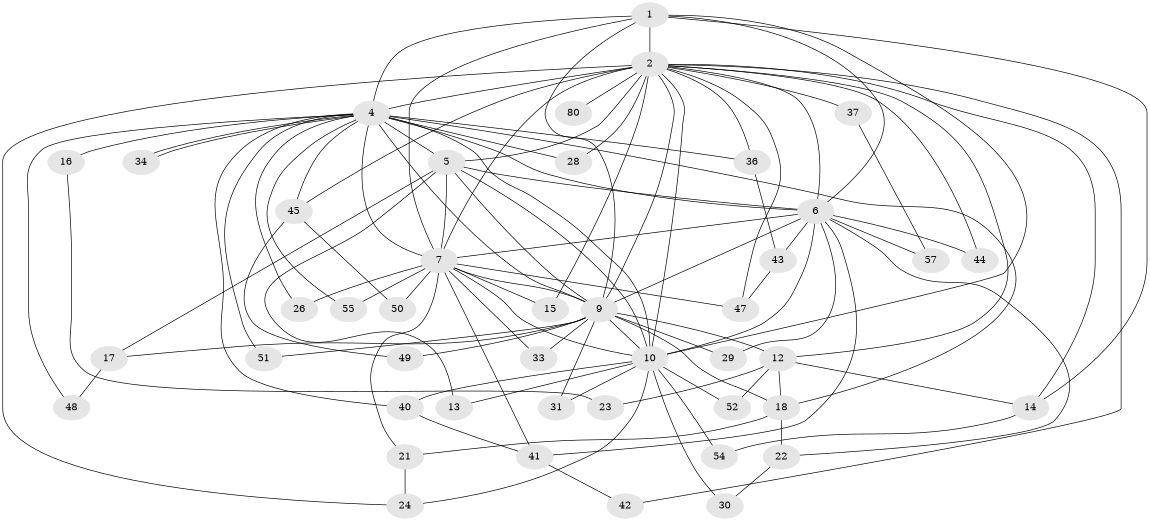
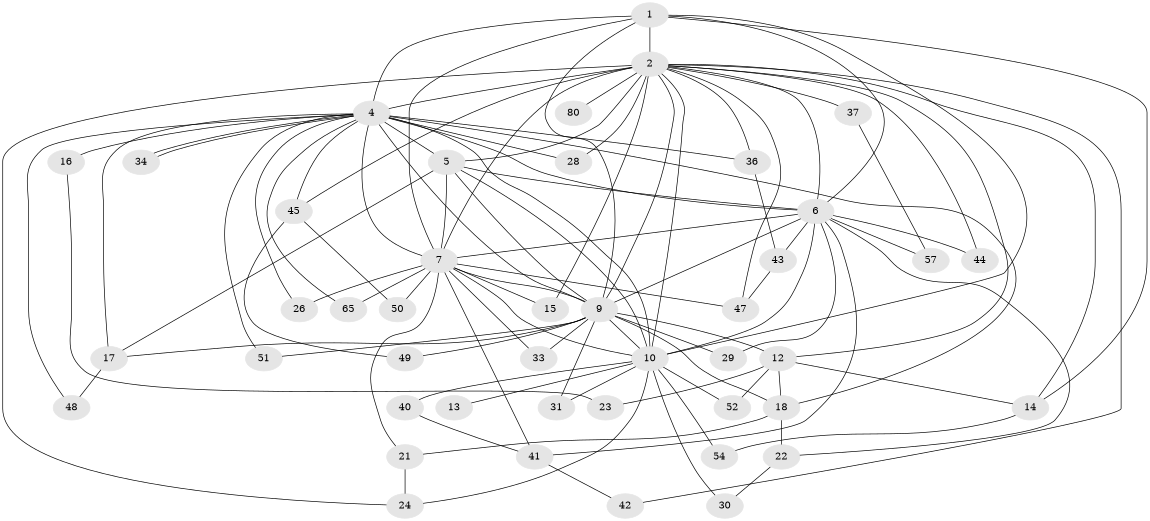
(223, 275) -> (116, 151)
(348, 310) -> (348, 310)
(270, 313) -> none
